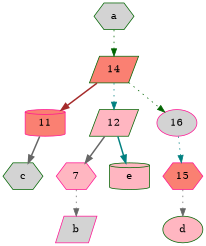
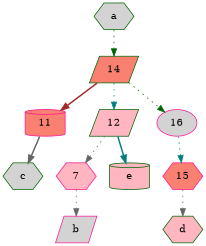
(97, 147) -> (97, 147)
(183, 229) -> (183, 229)
